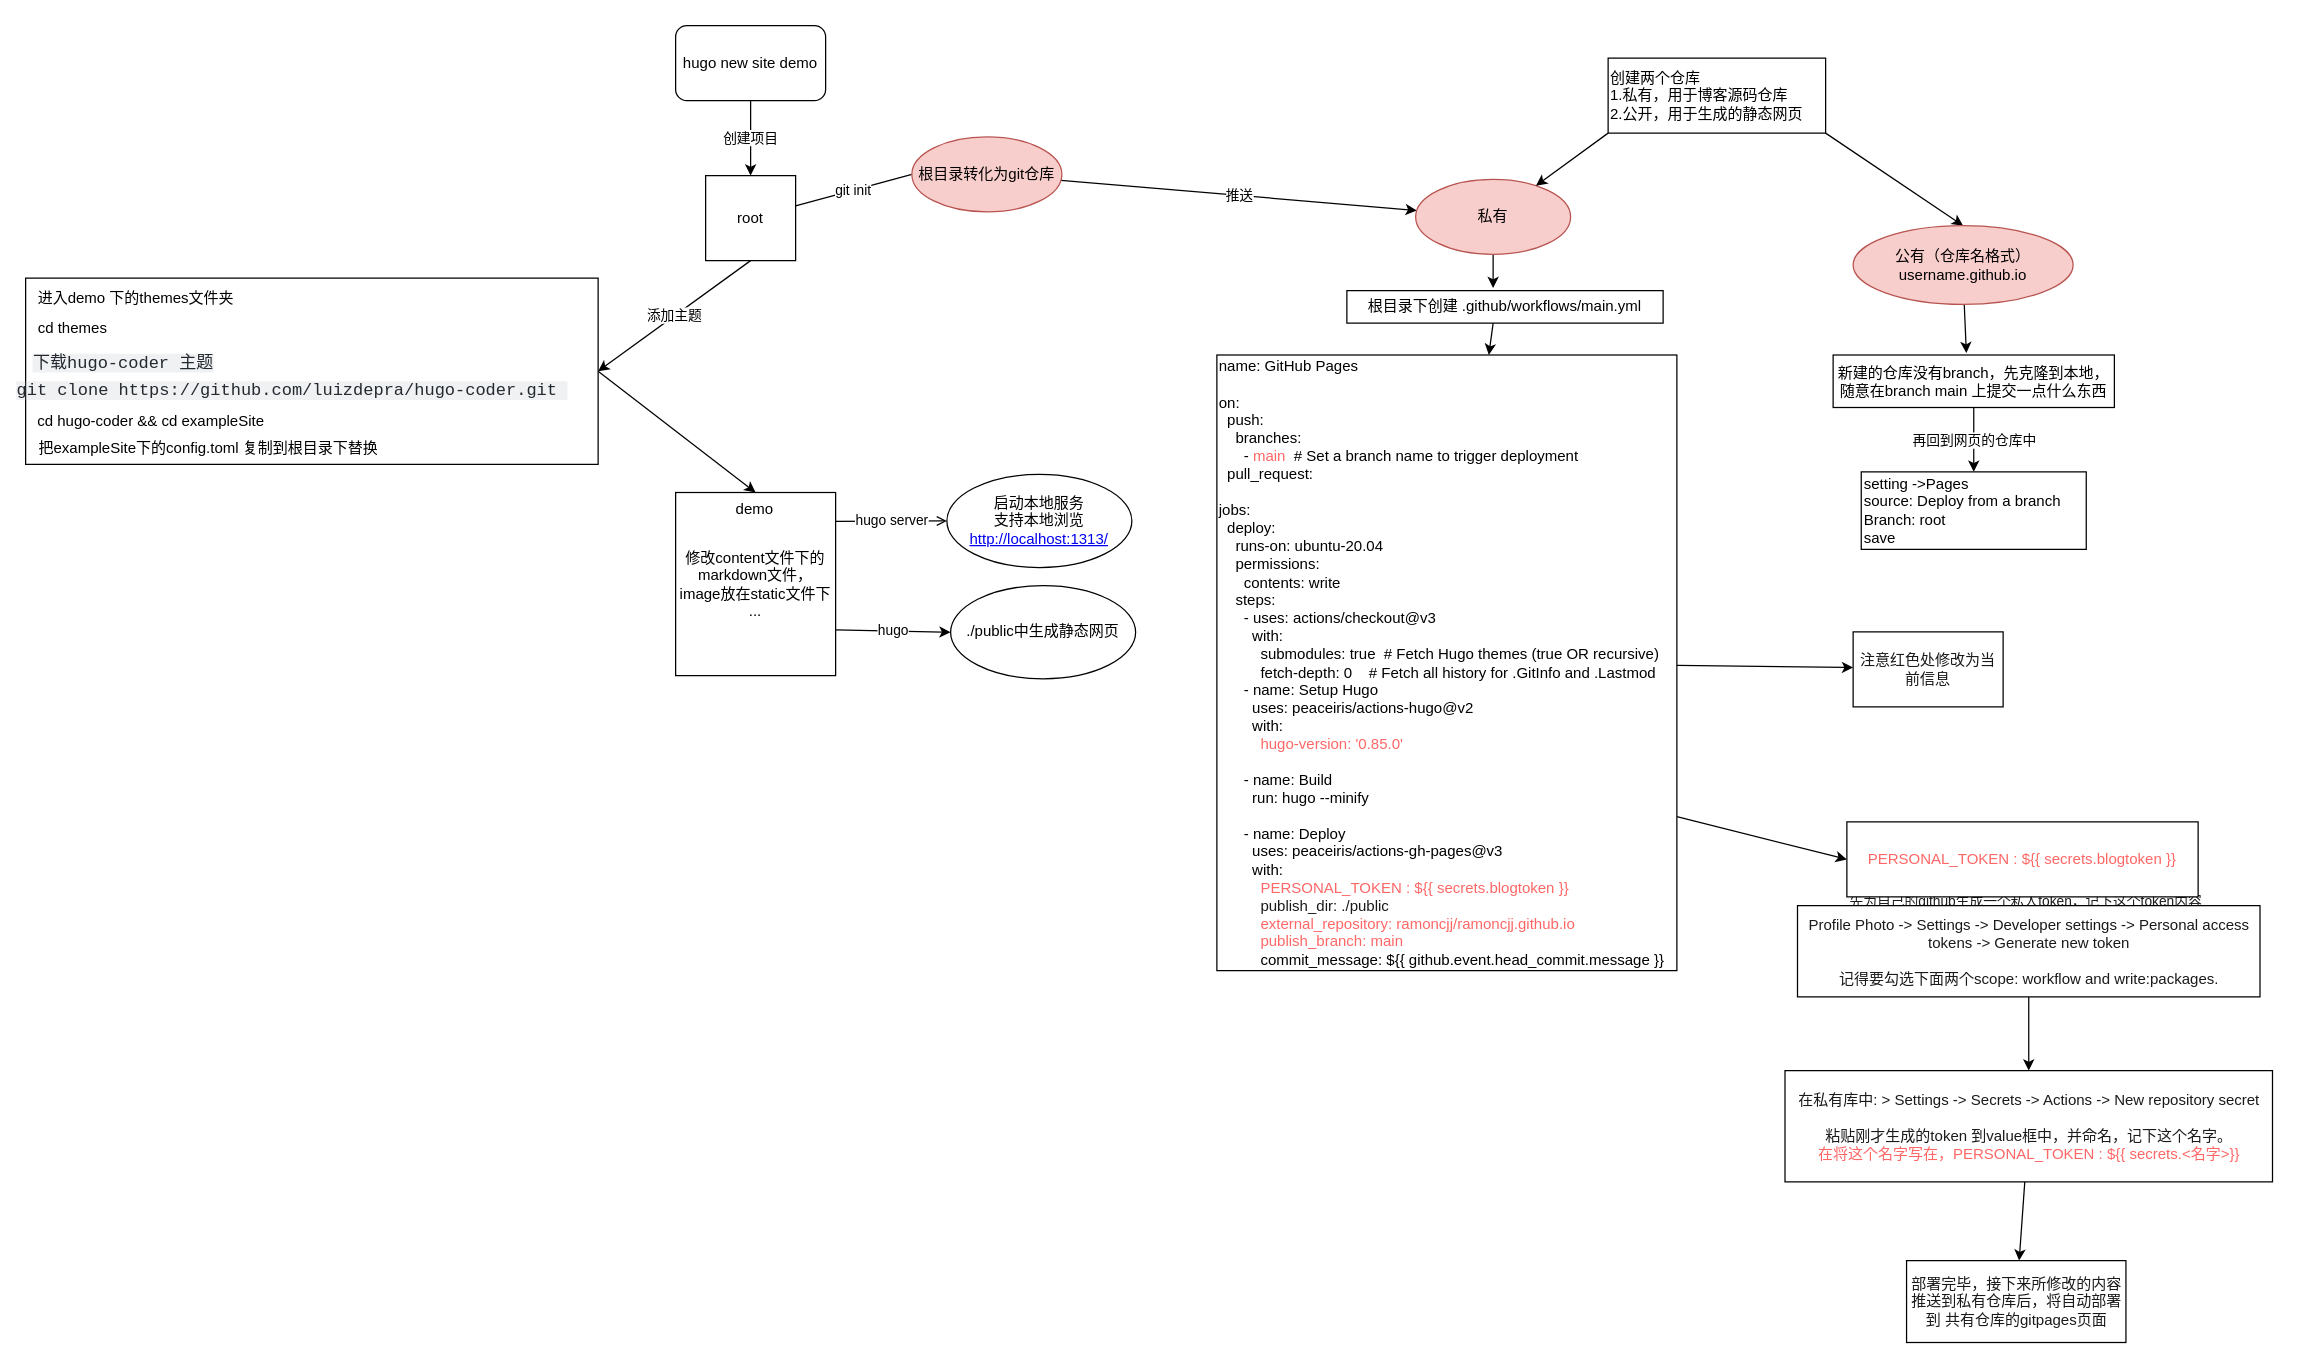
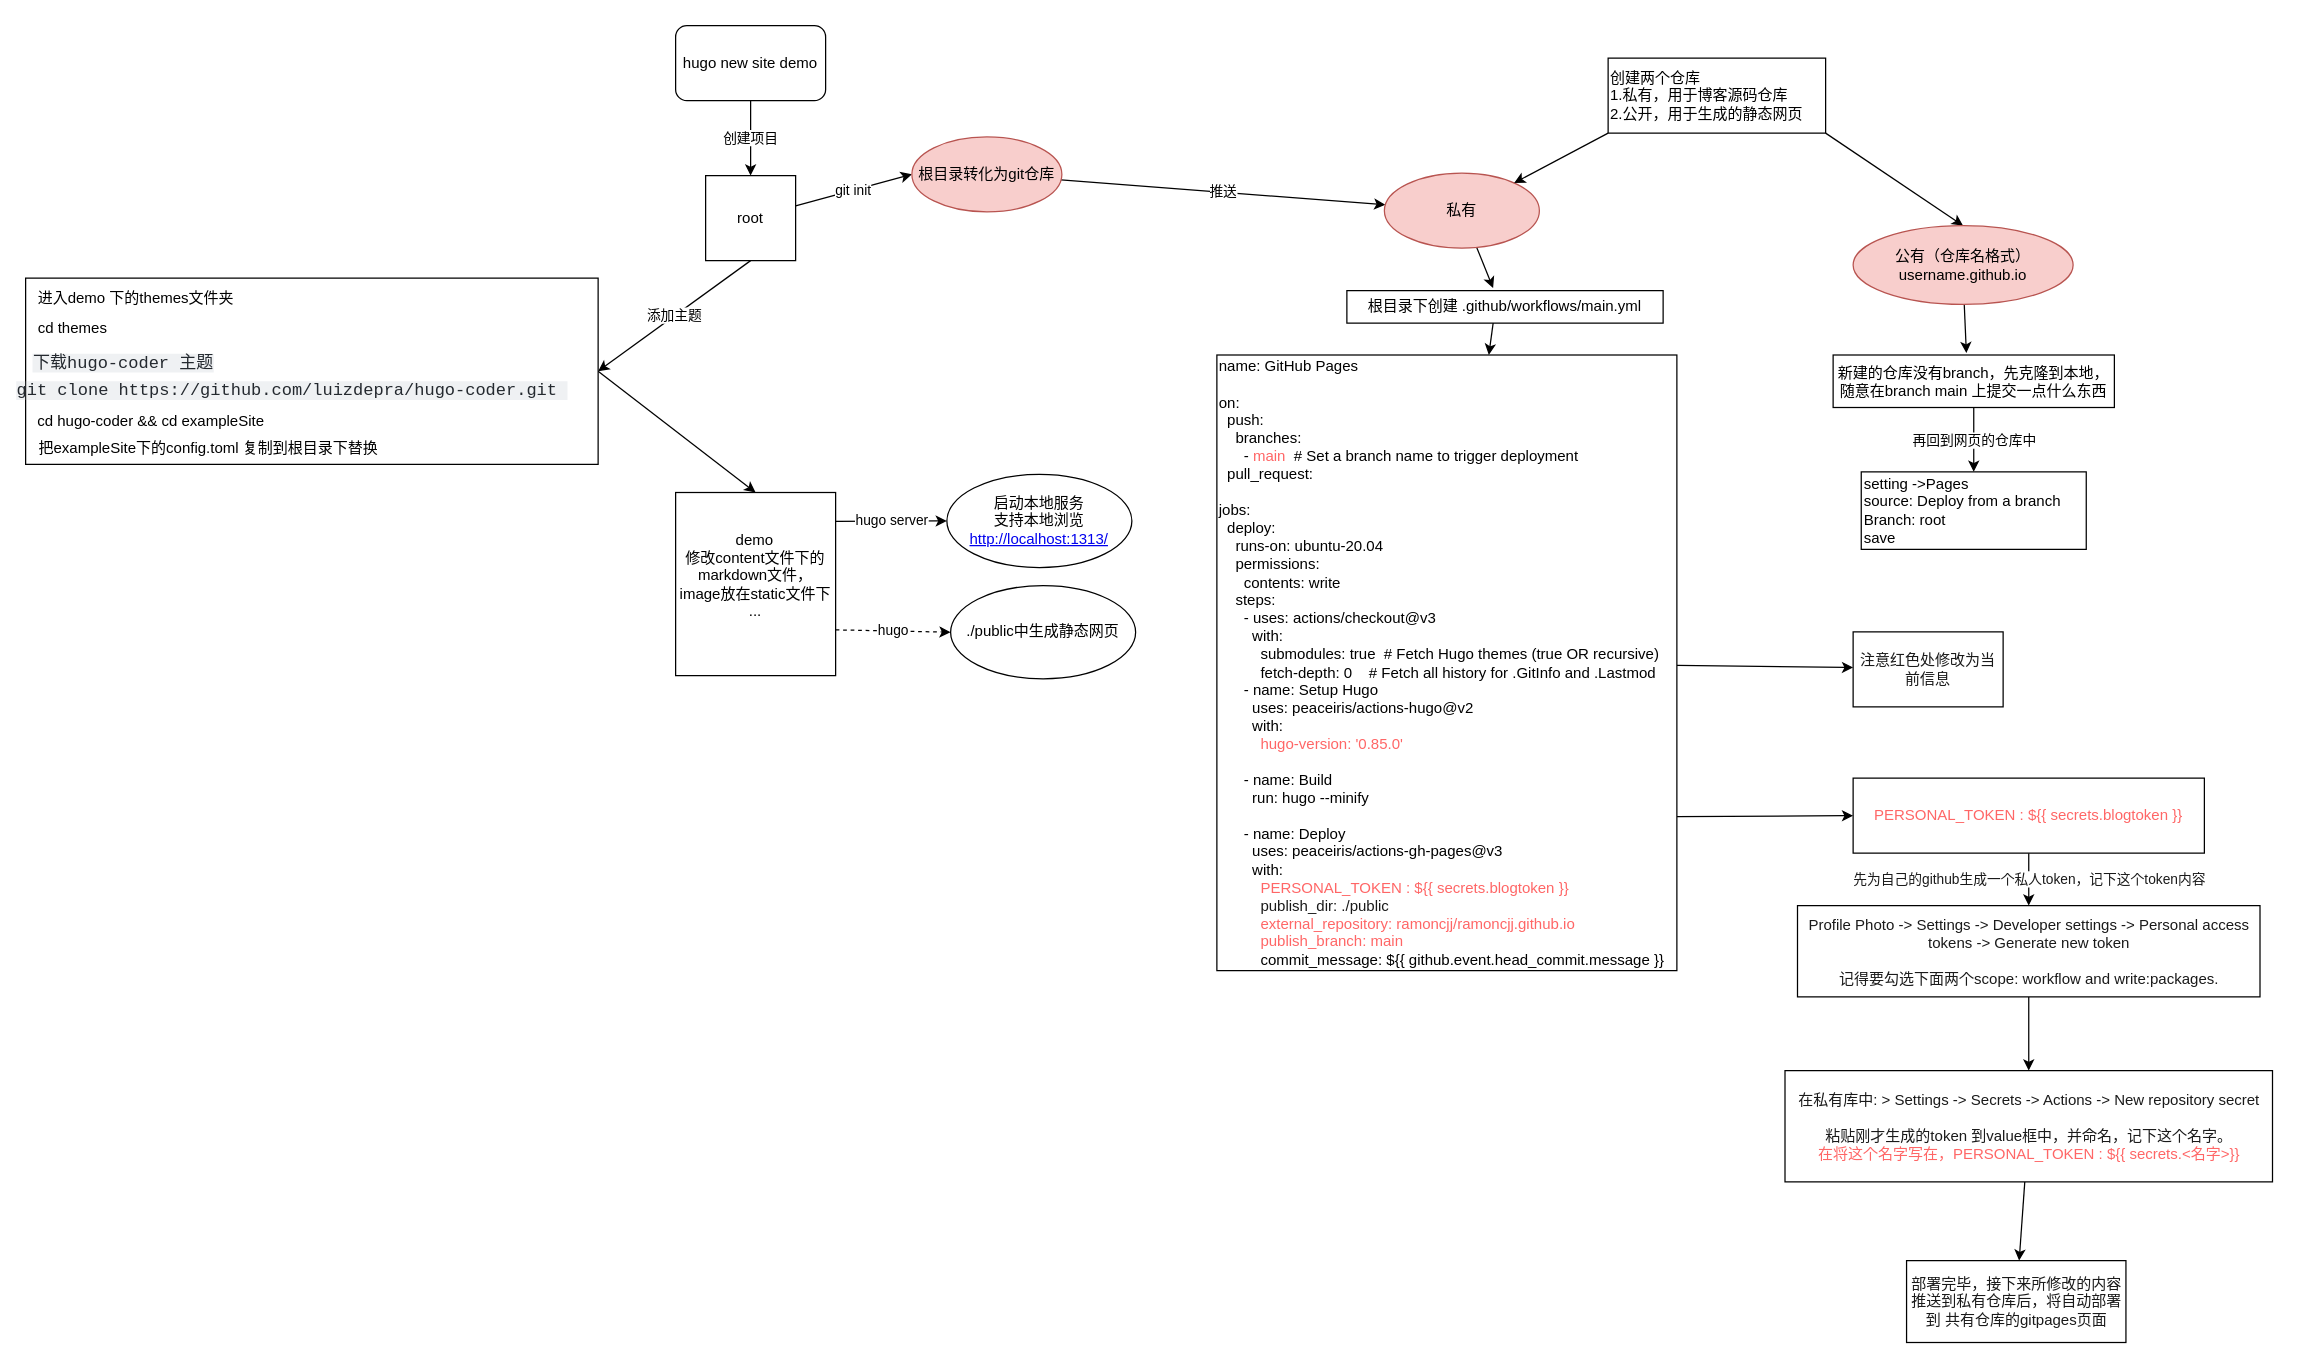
(906, 176) -> (902, 177)
(1493, 217) -> (1462, 211)
(754, 509) -> (754, 540)
(938, 521) -> (937, 521)
(856, 630) -> (856, 630)
(2023, 859) -> (2029, 816)
